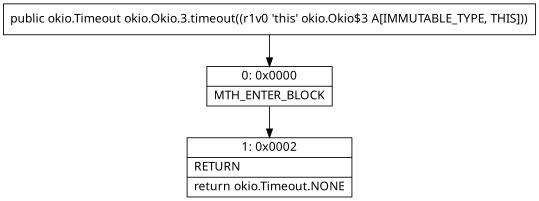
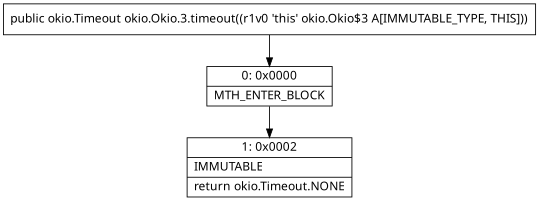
(218, 167) -> (229, 167)
